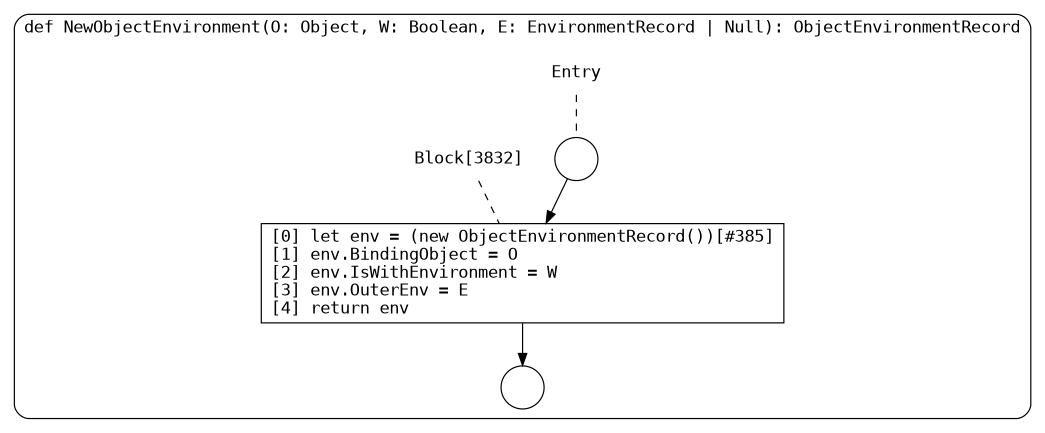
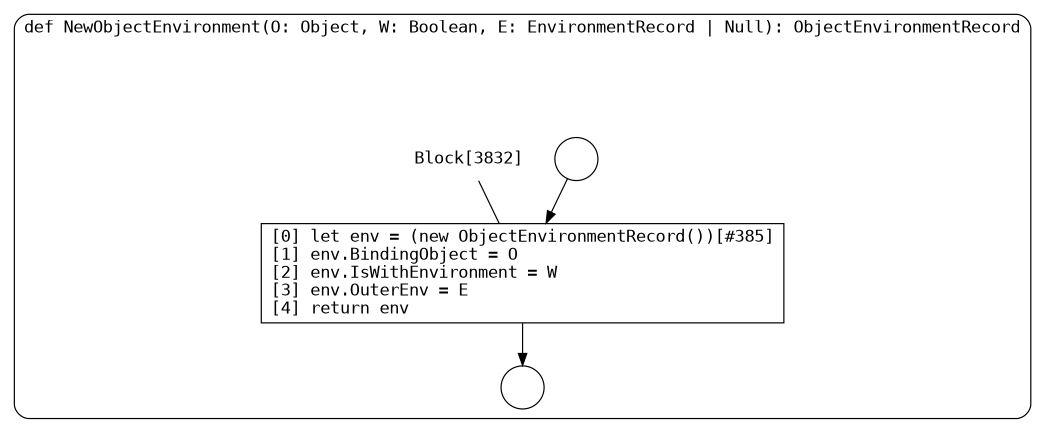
(576, 73) -> none
(489, 202) -> (489, 202)
